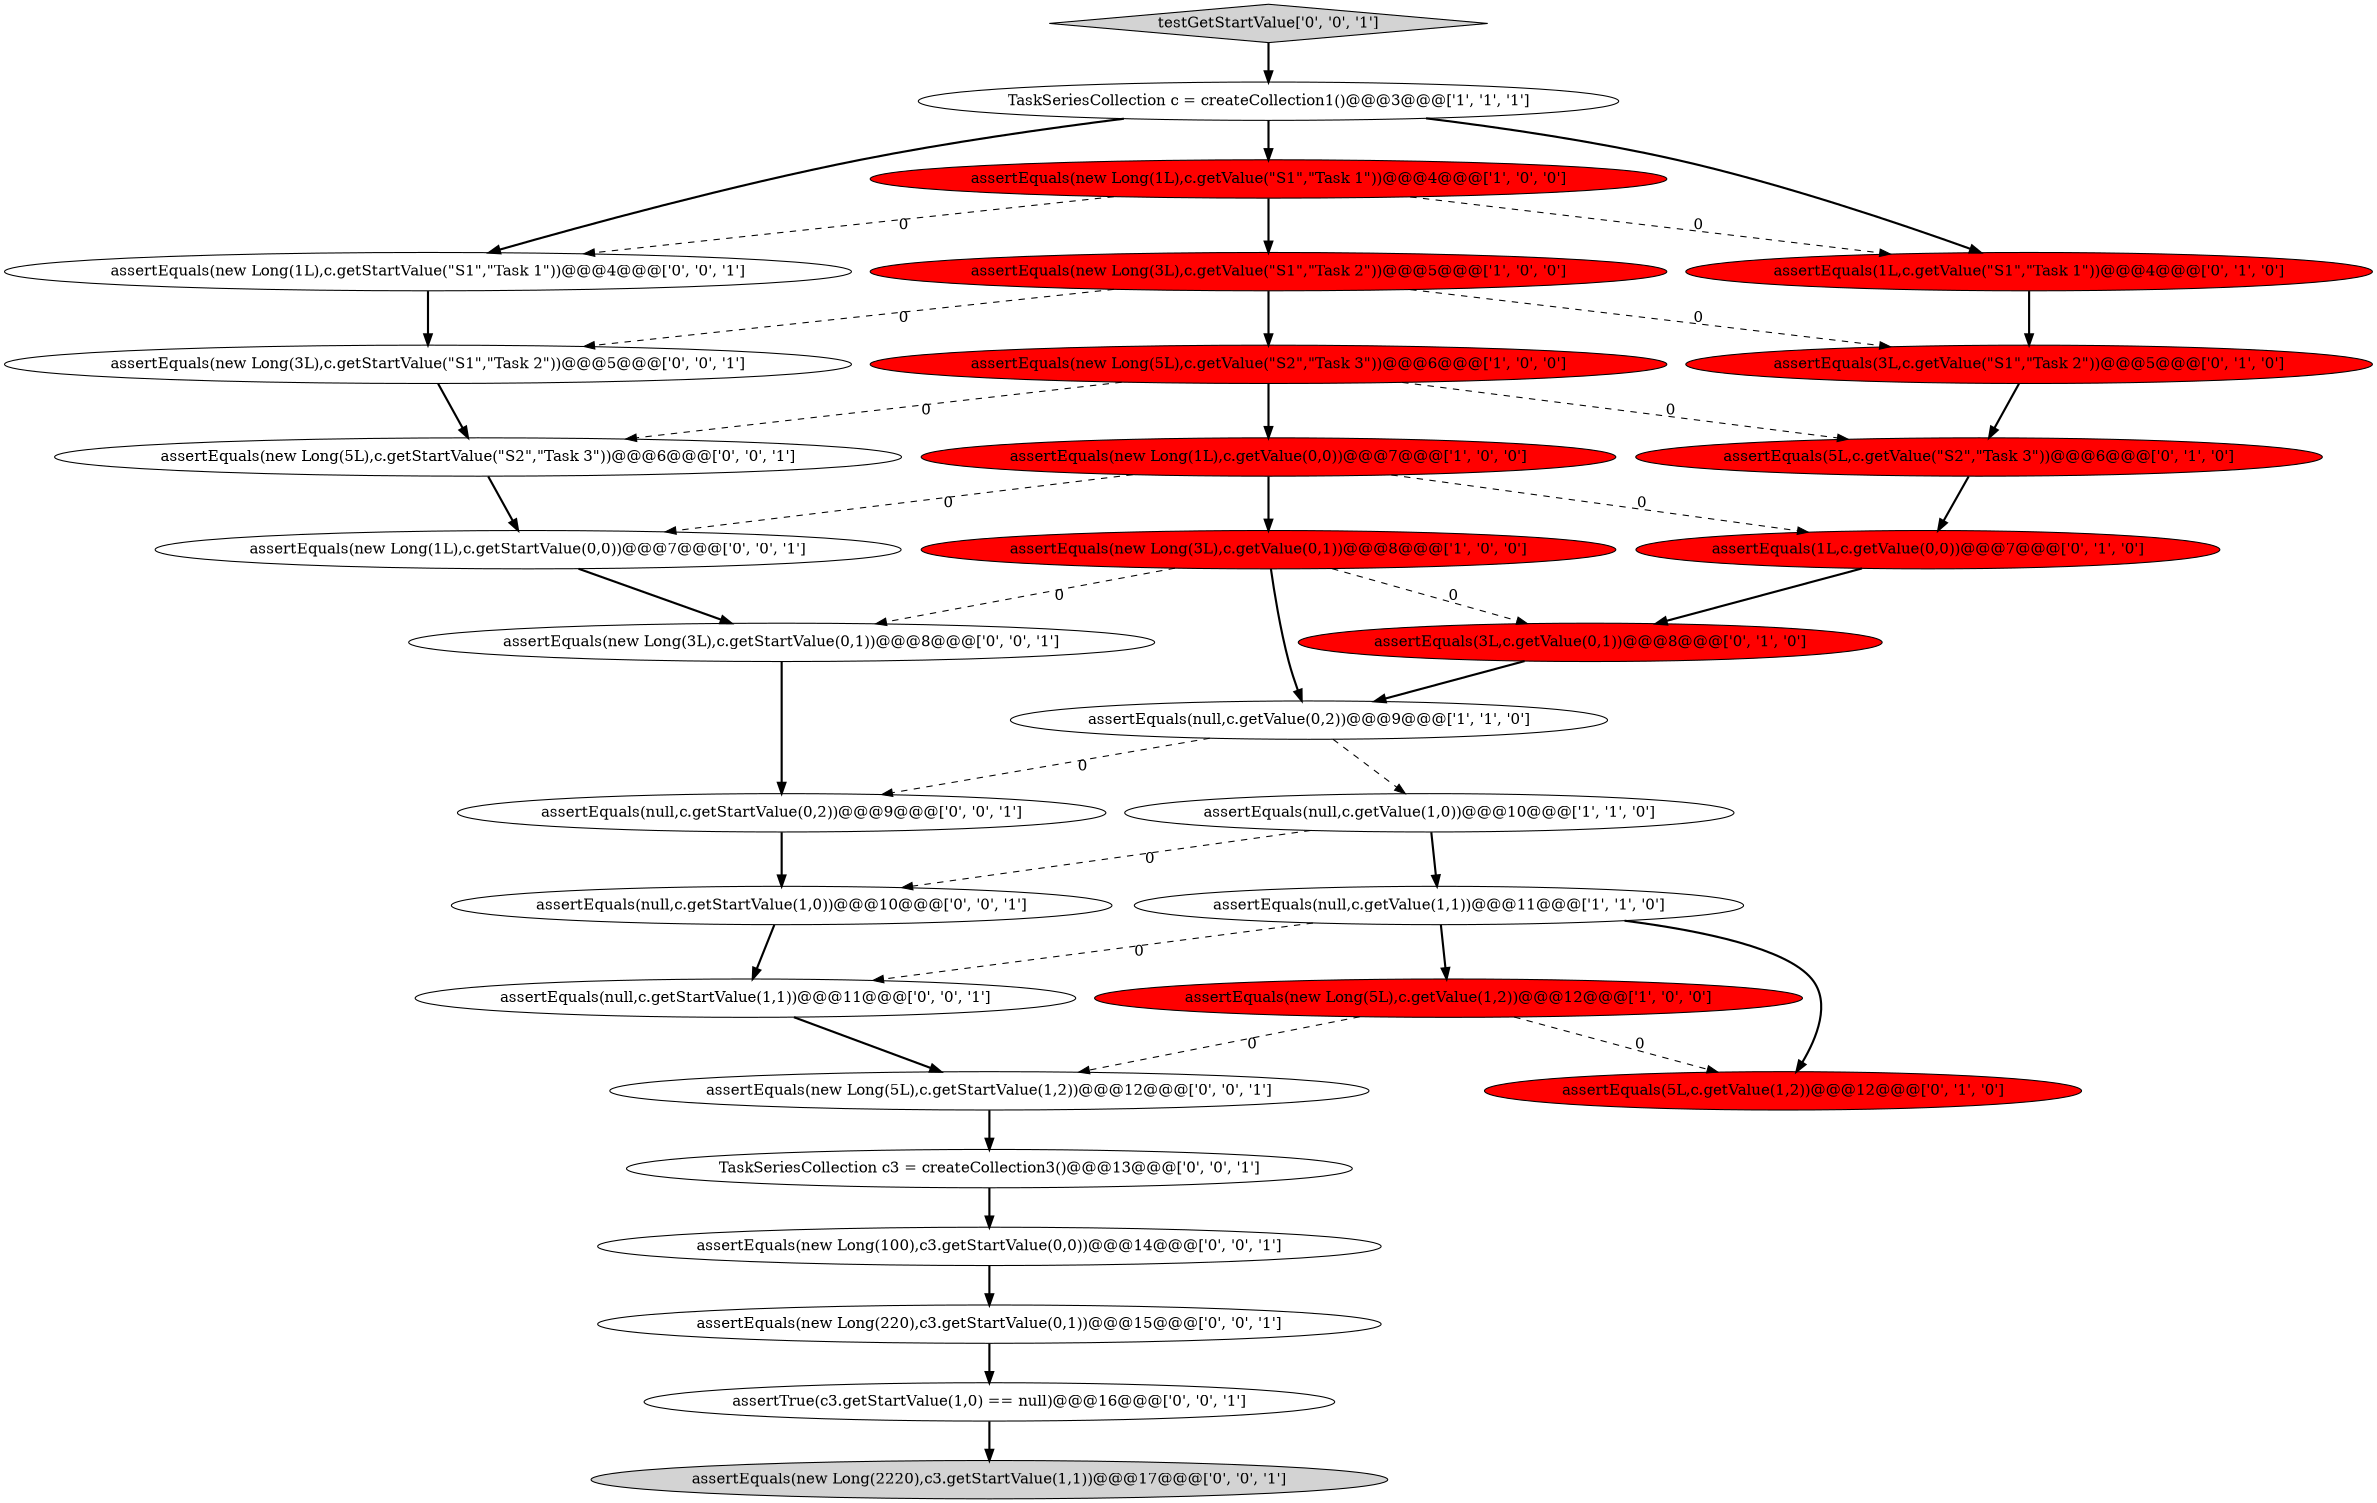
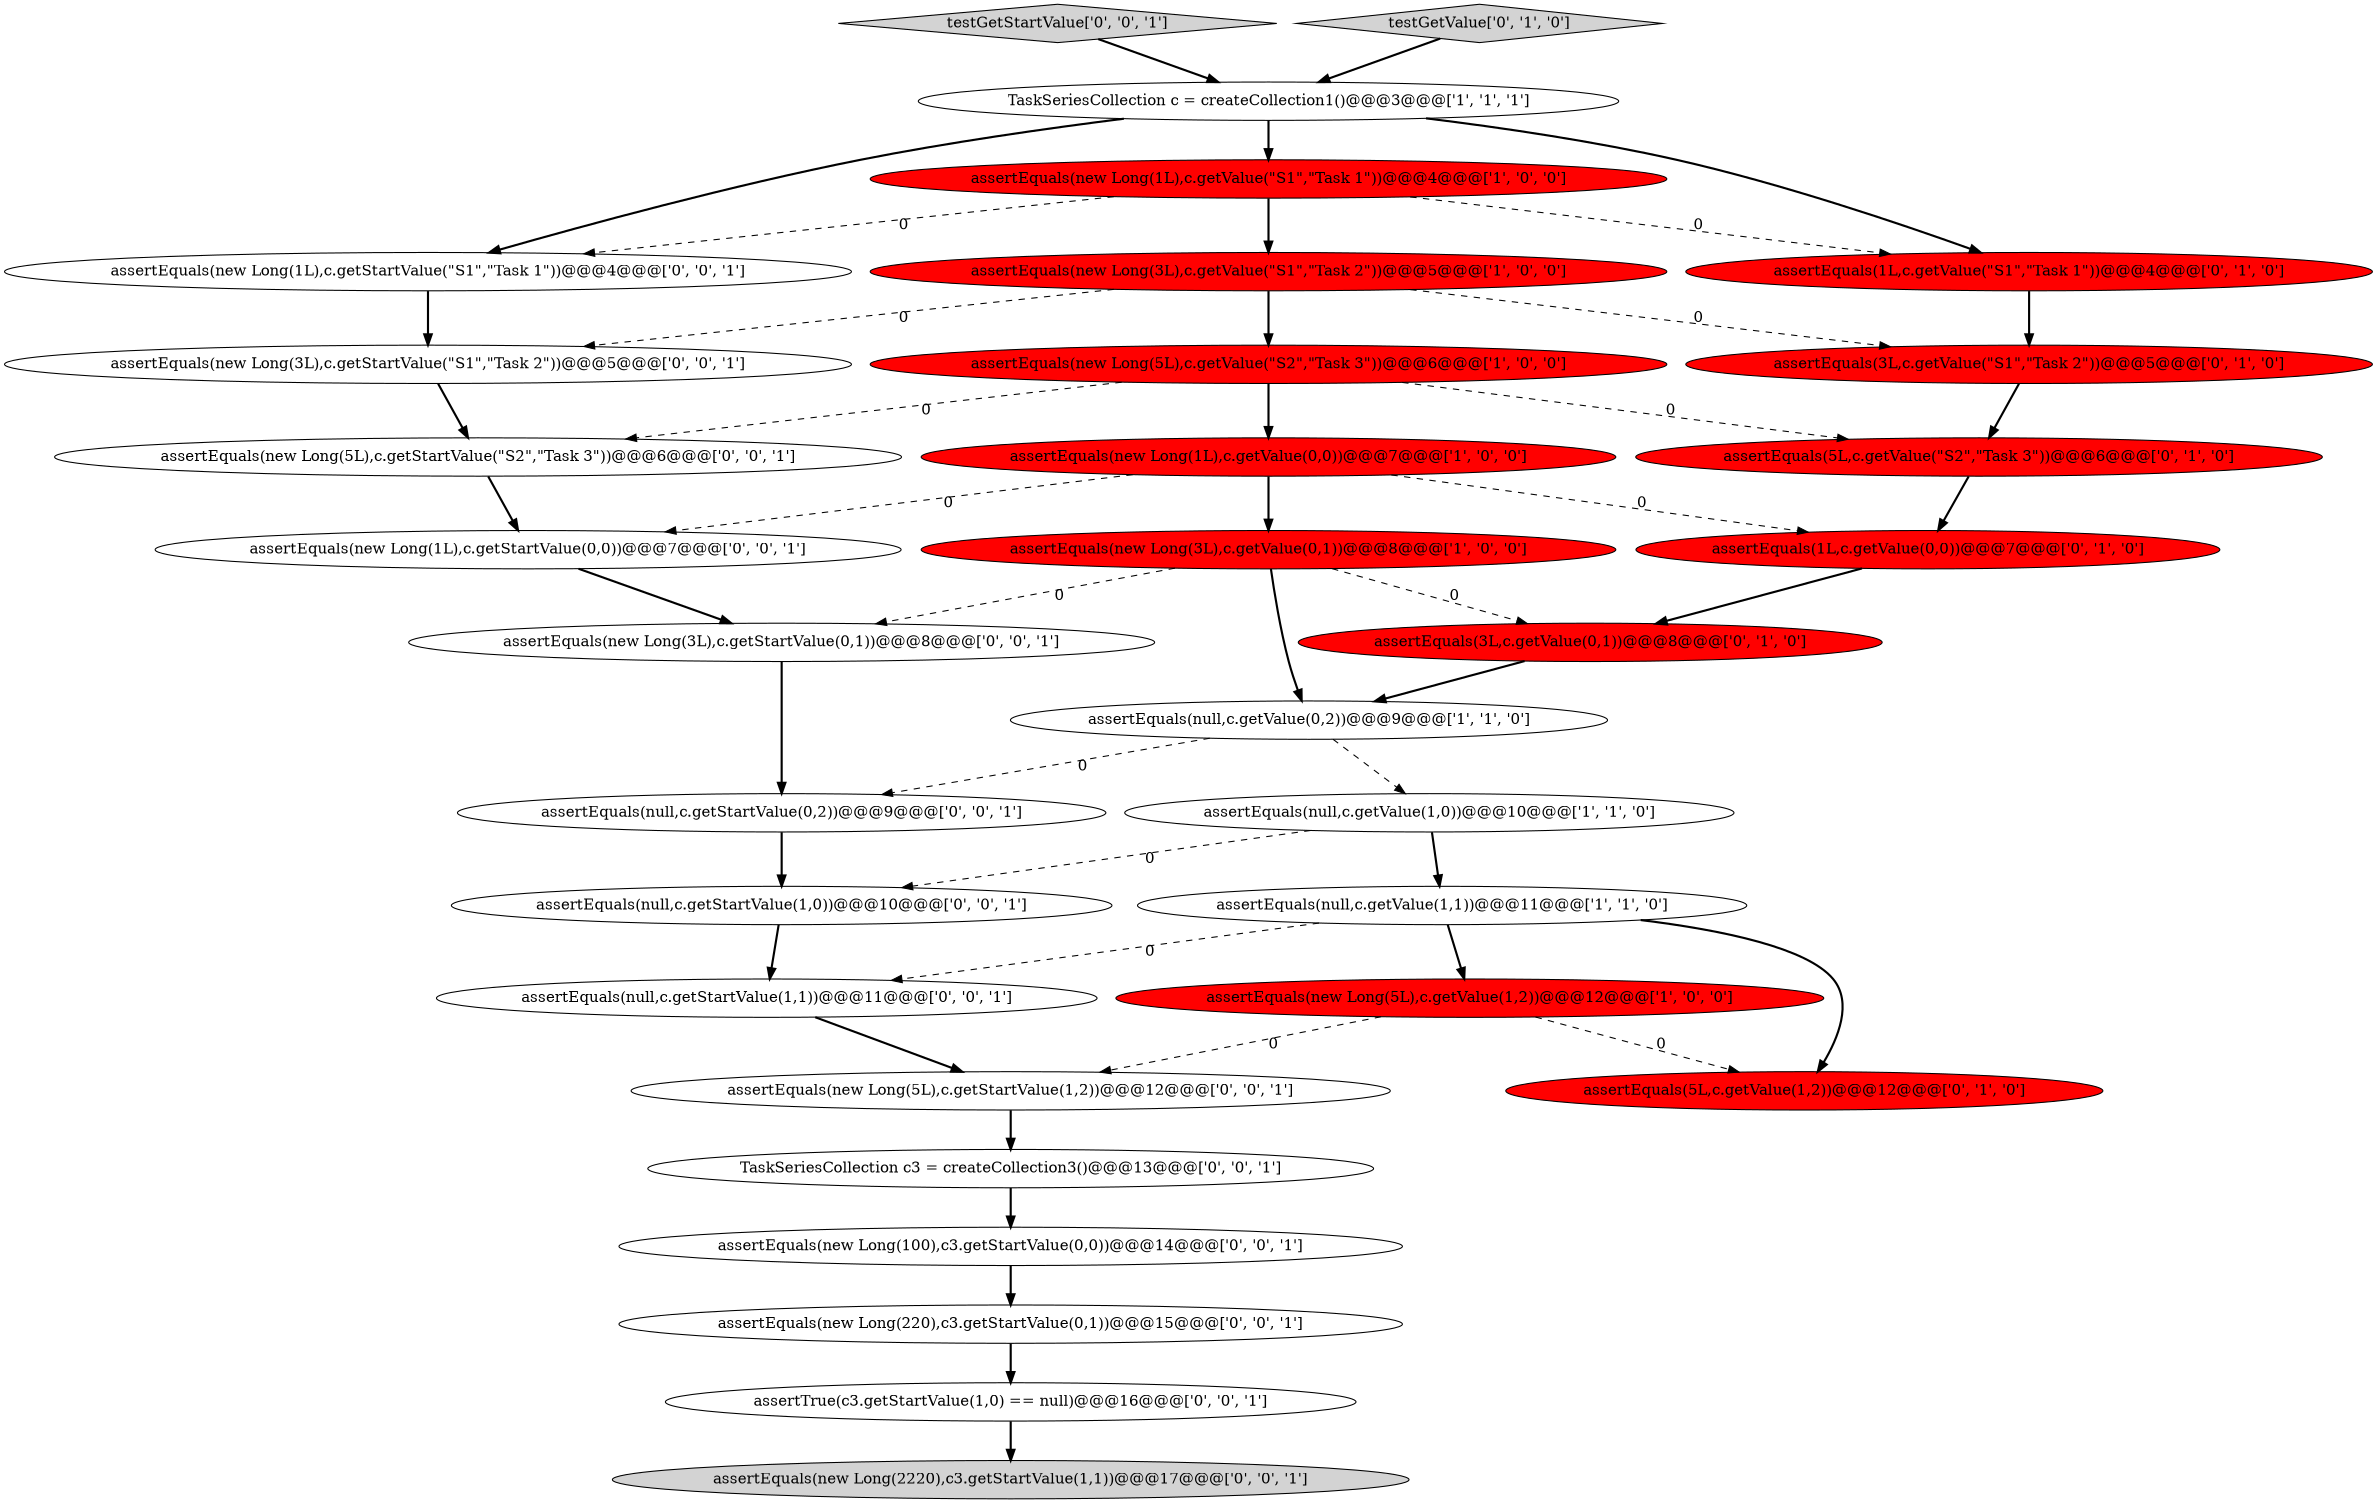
none -> (1479, 23)
